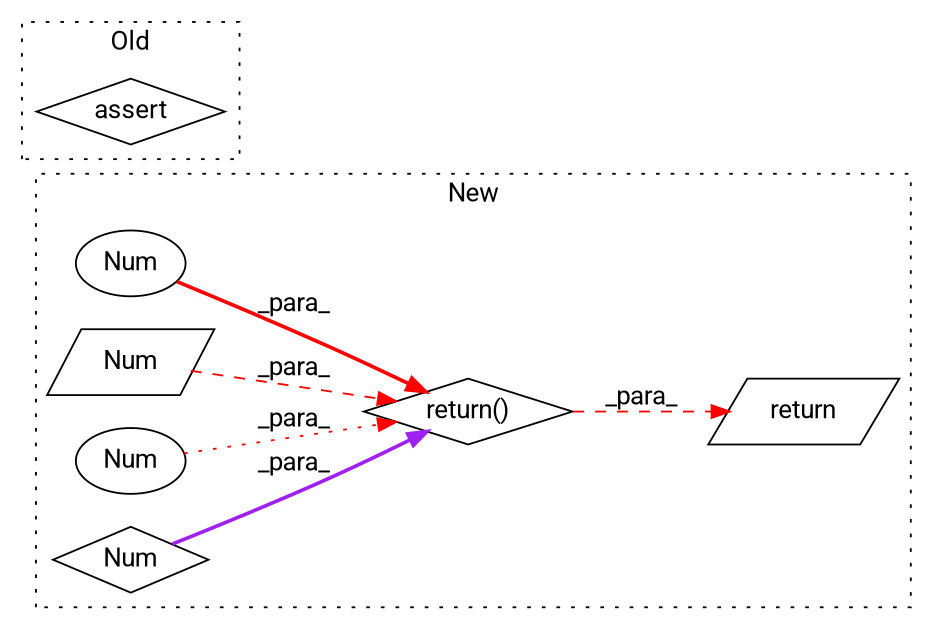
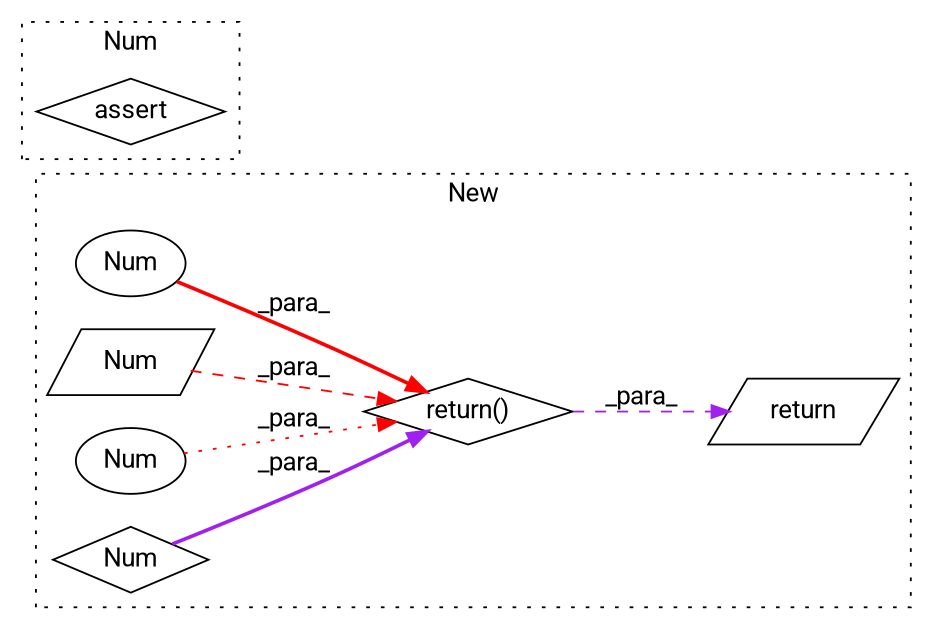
(131, 43) -> (131, 43)
(642, 412) -> (642, 412)
